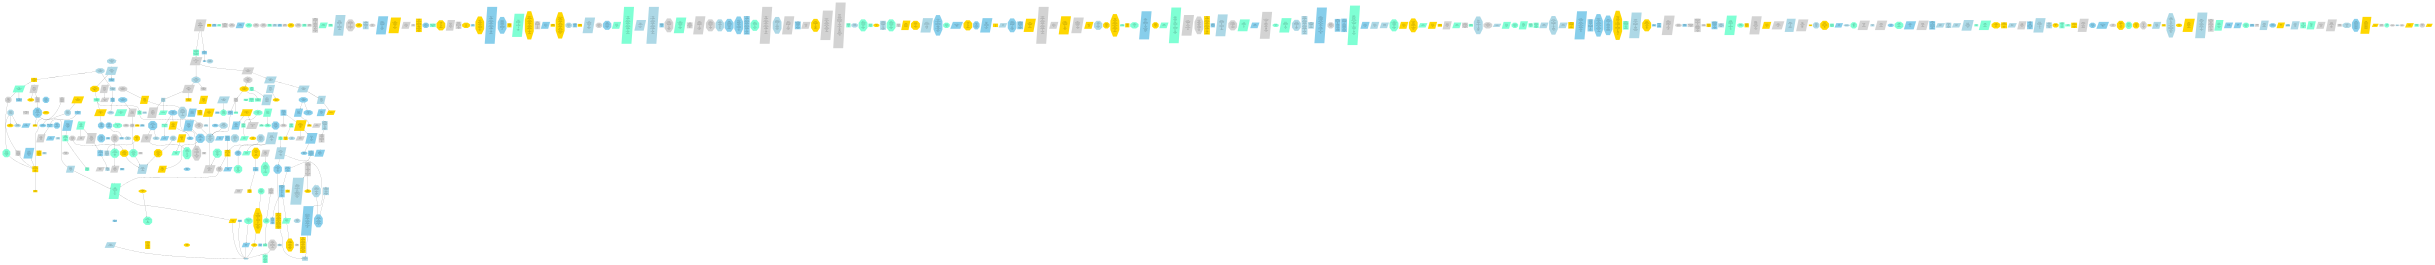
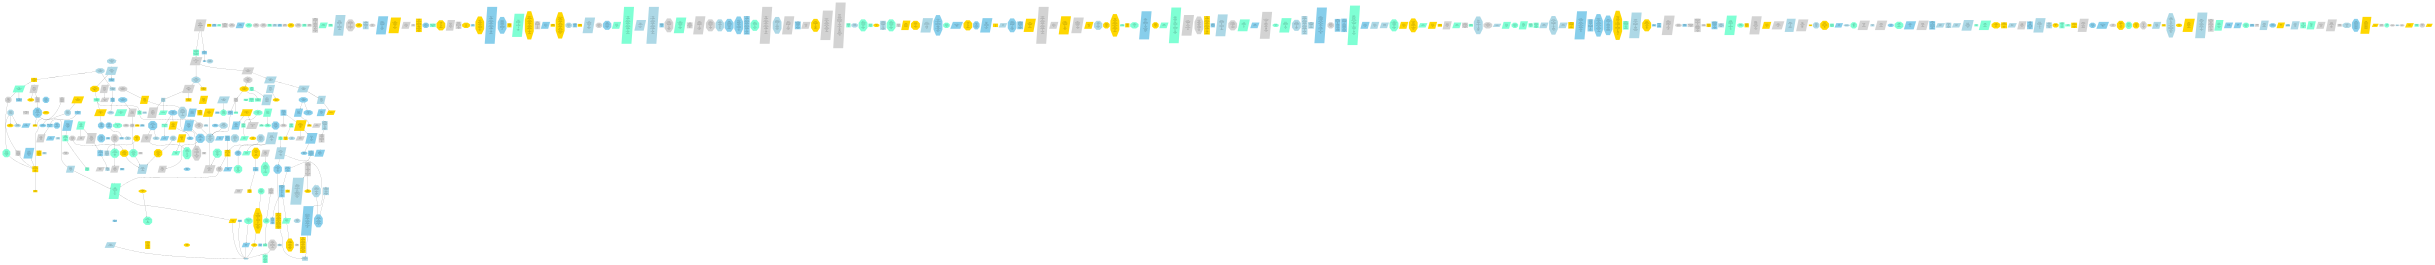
(203, 89) -> (203, 89)
(162, 169) -> (162, 169)
